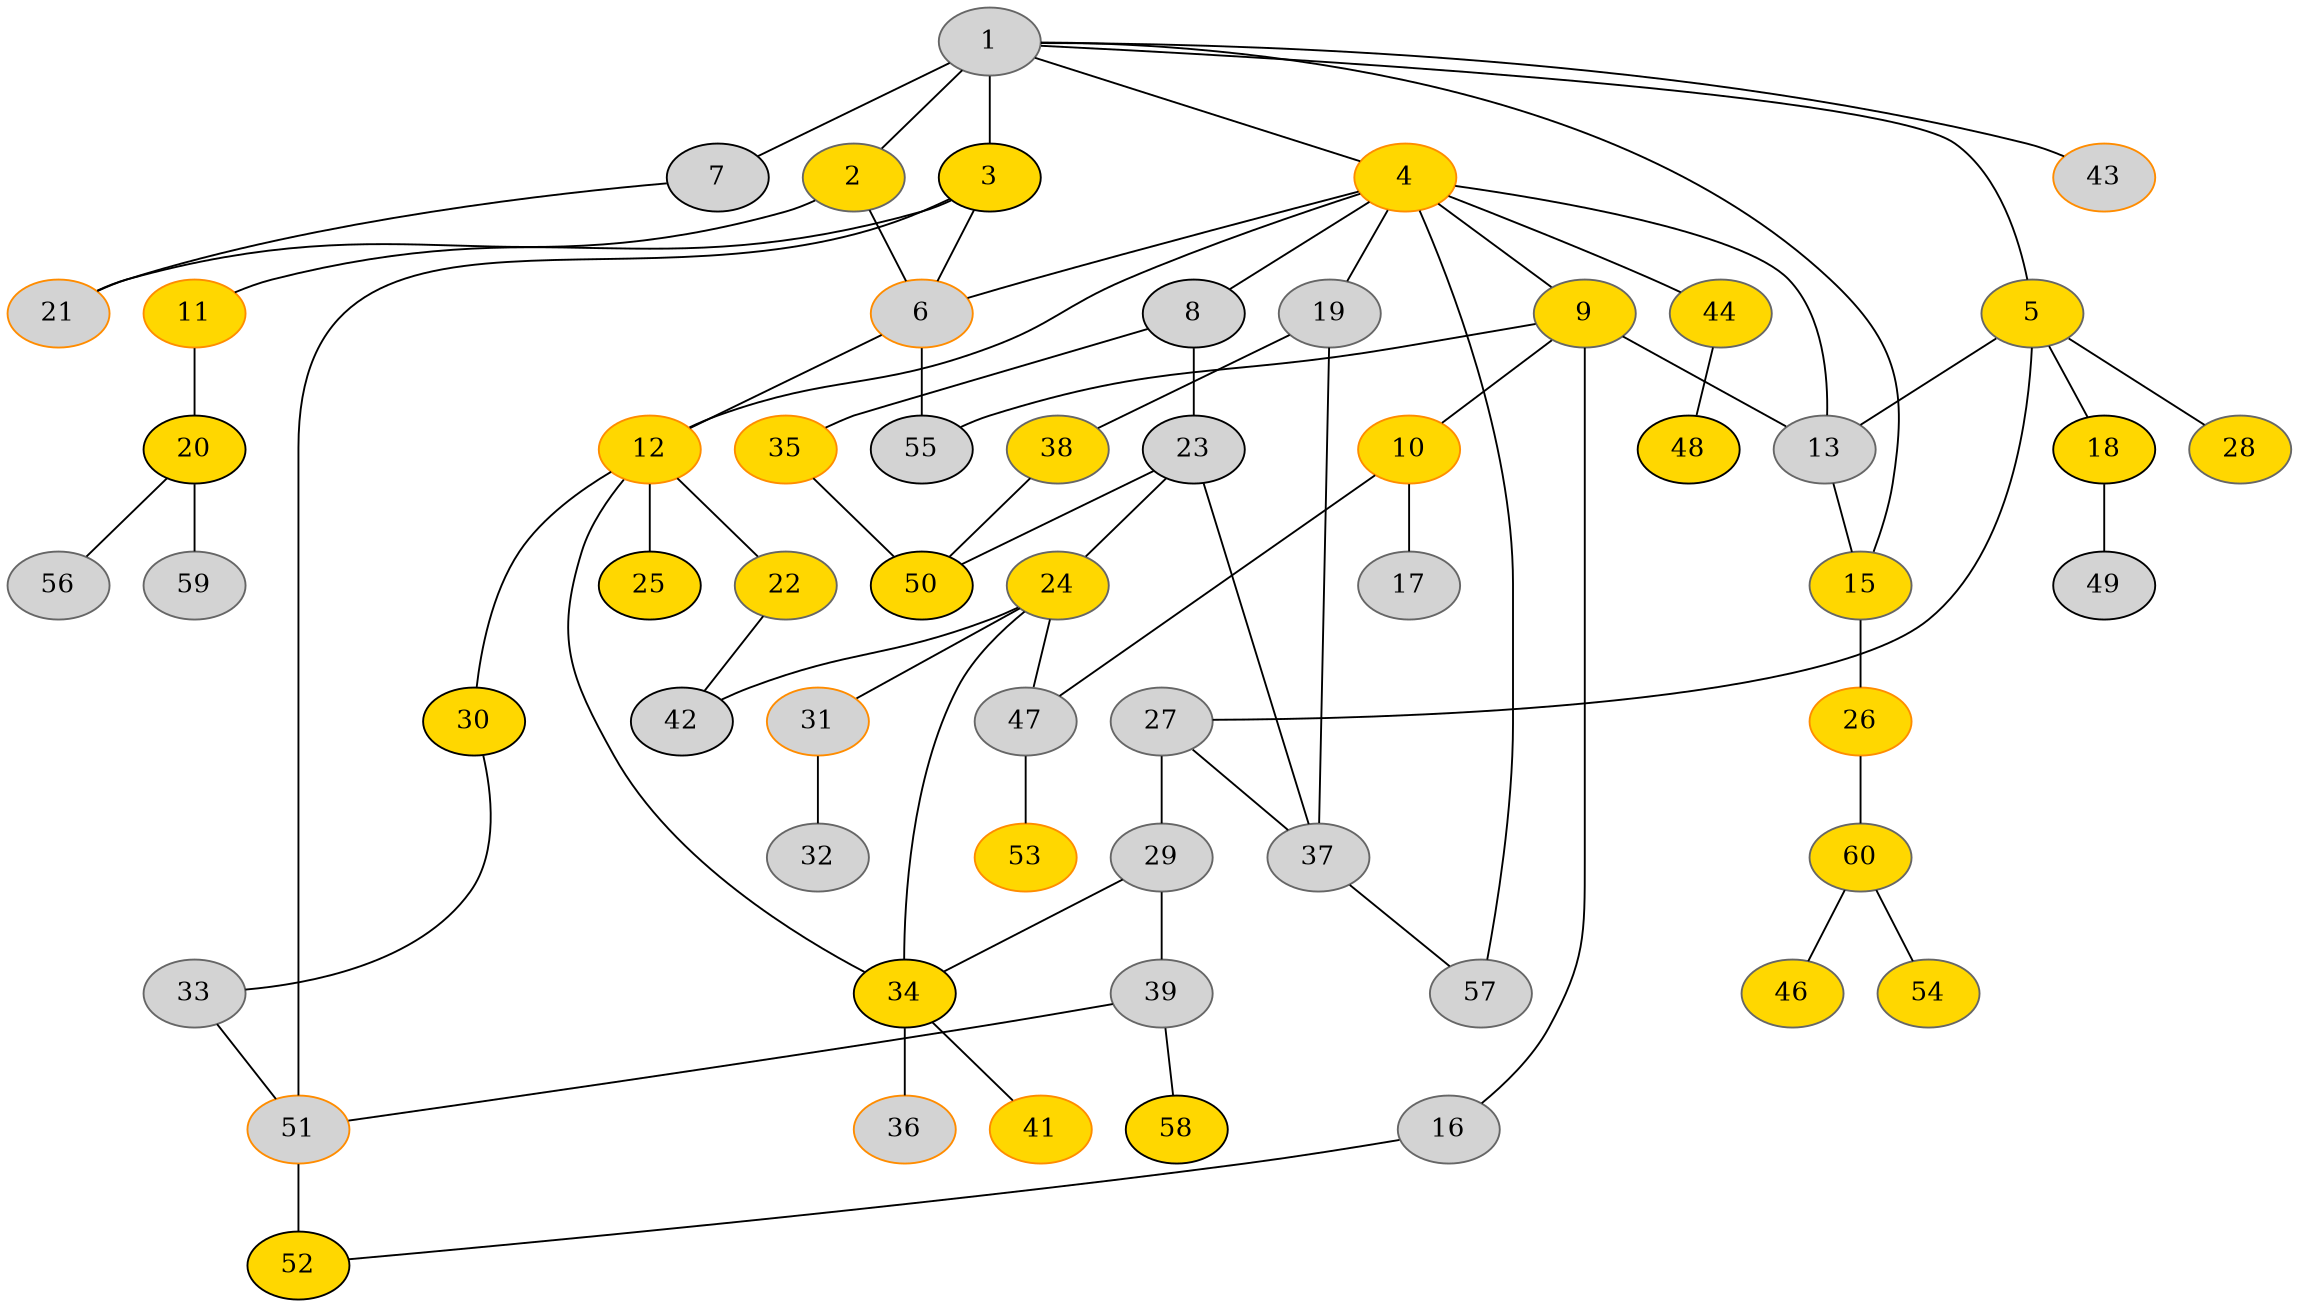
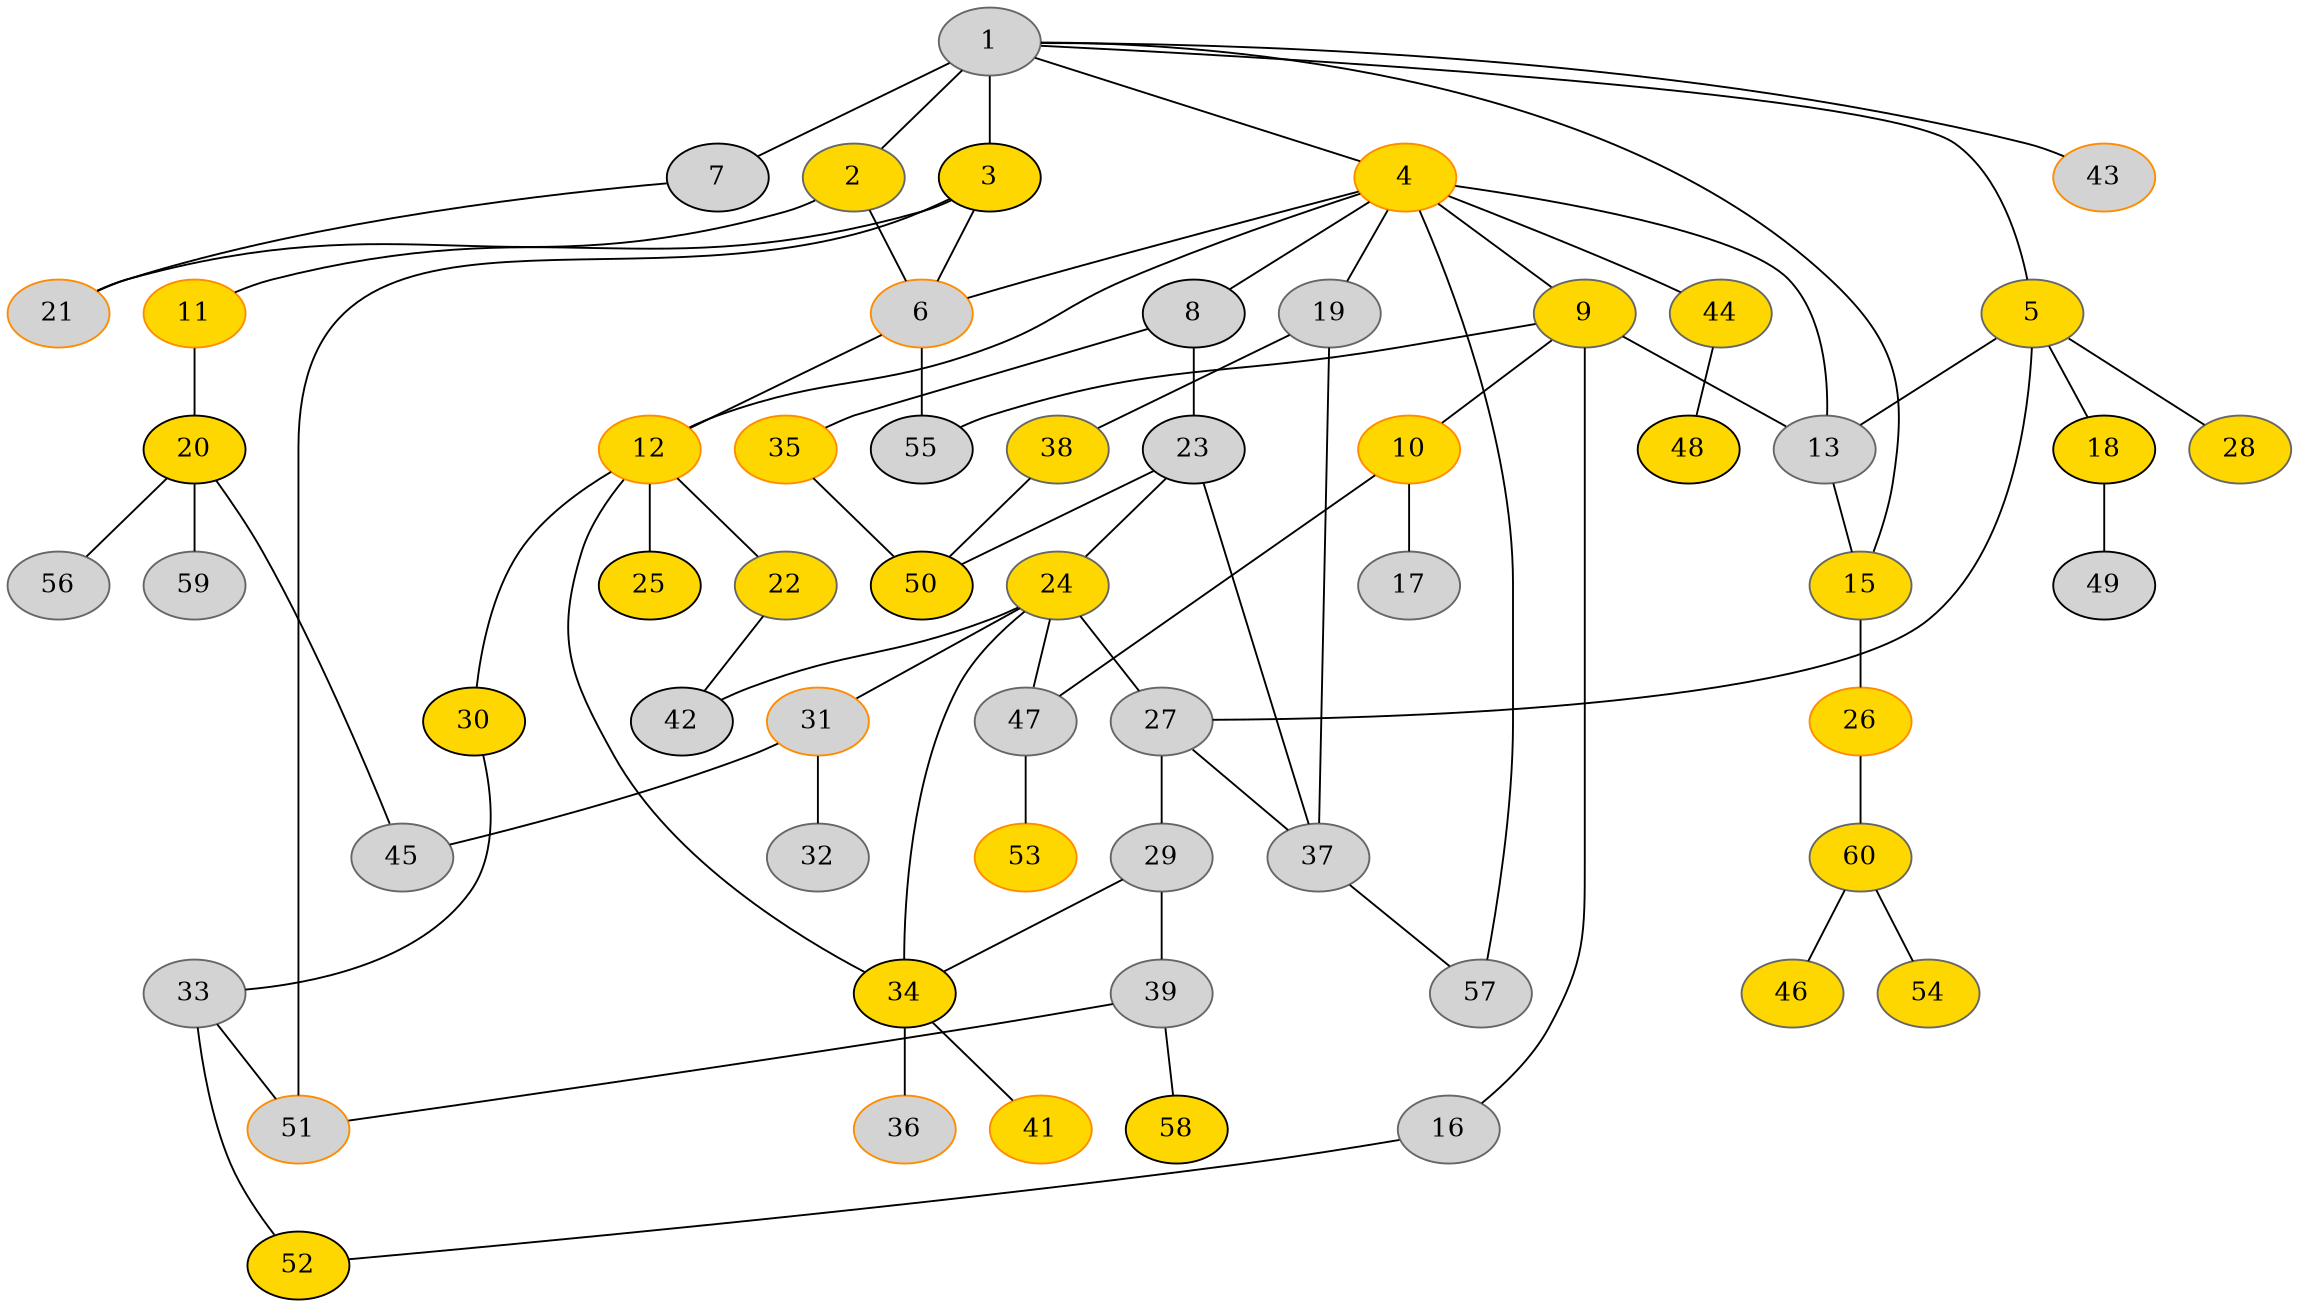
none -> (1105, 648)
none -> (402, 858)
(298, 1198) -> (221, 1137)
